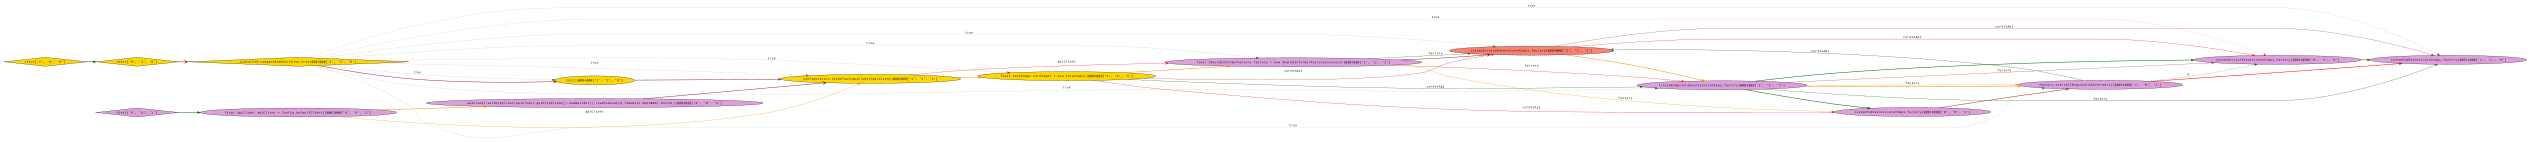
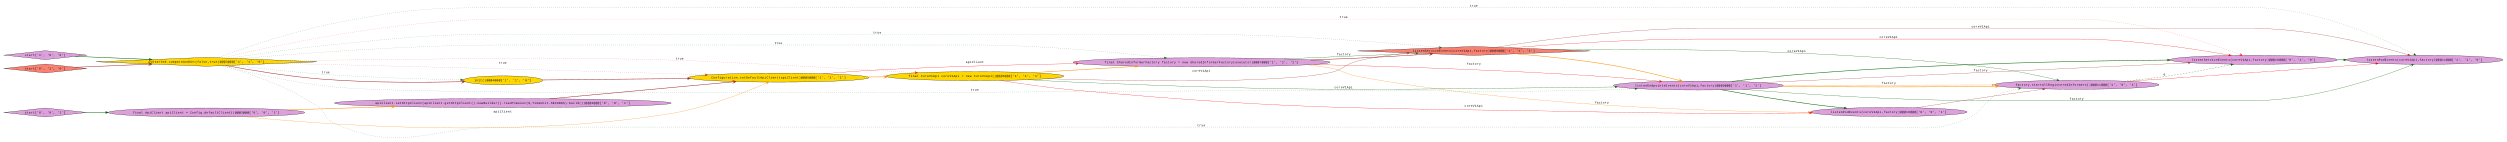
(1532, 51) -> (1474, 51)
(1849, 54) -> (1805, 53)
(45, 62) -> (45, 55)
(90, 62) -> (112, 58)
(137, 62) -> (45, 68)
(2276, 73) -> (2252, 73)
(2003, 98) -> (1979, 98)
